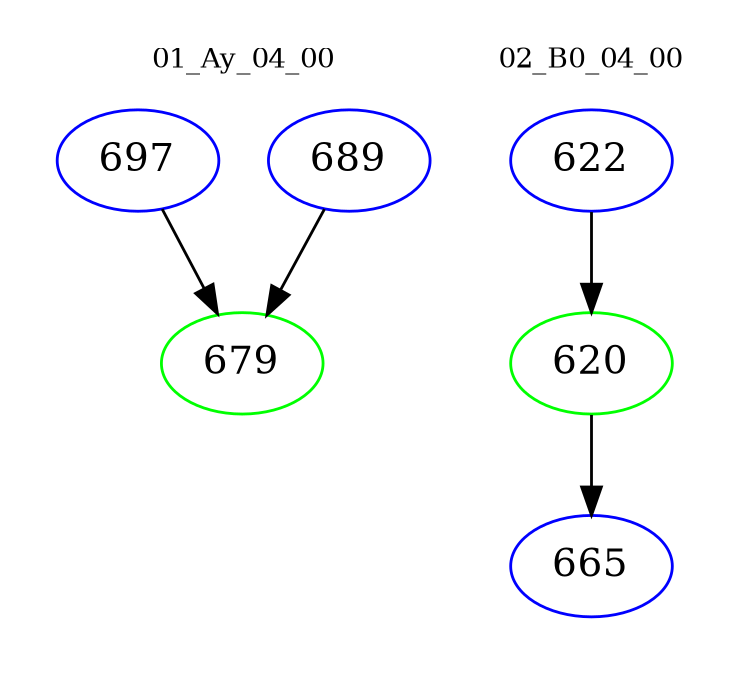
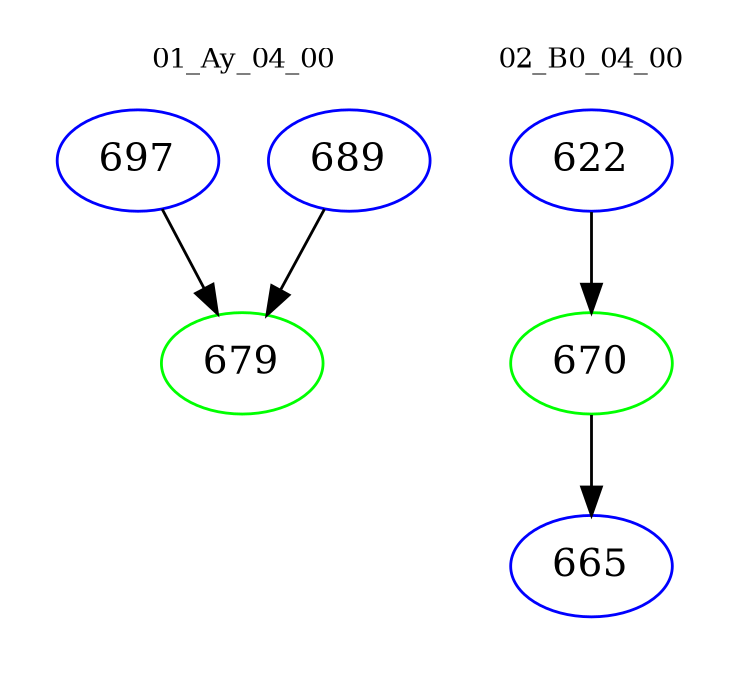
(592, 363) -> (592, 363)
